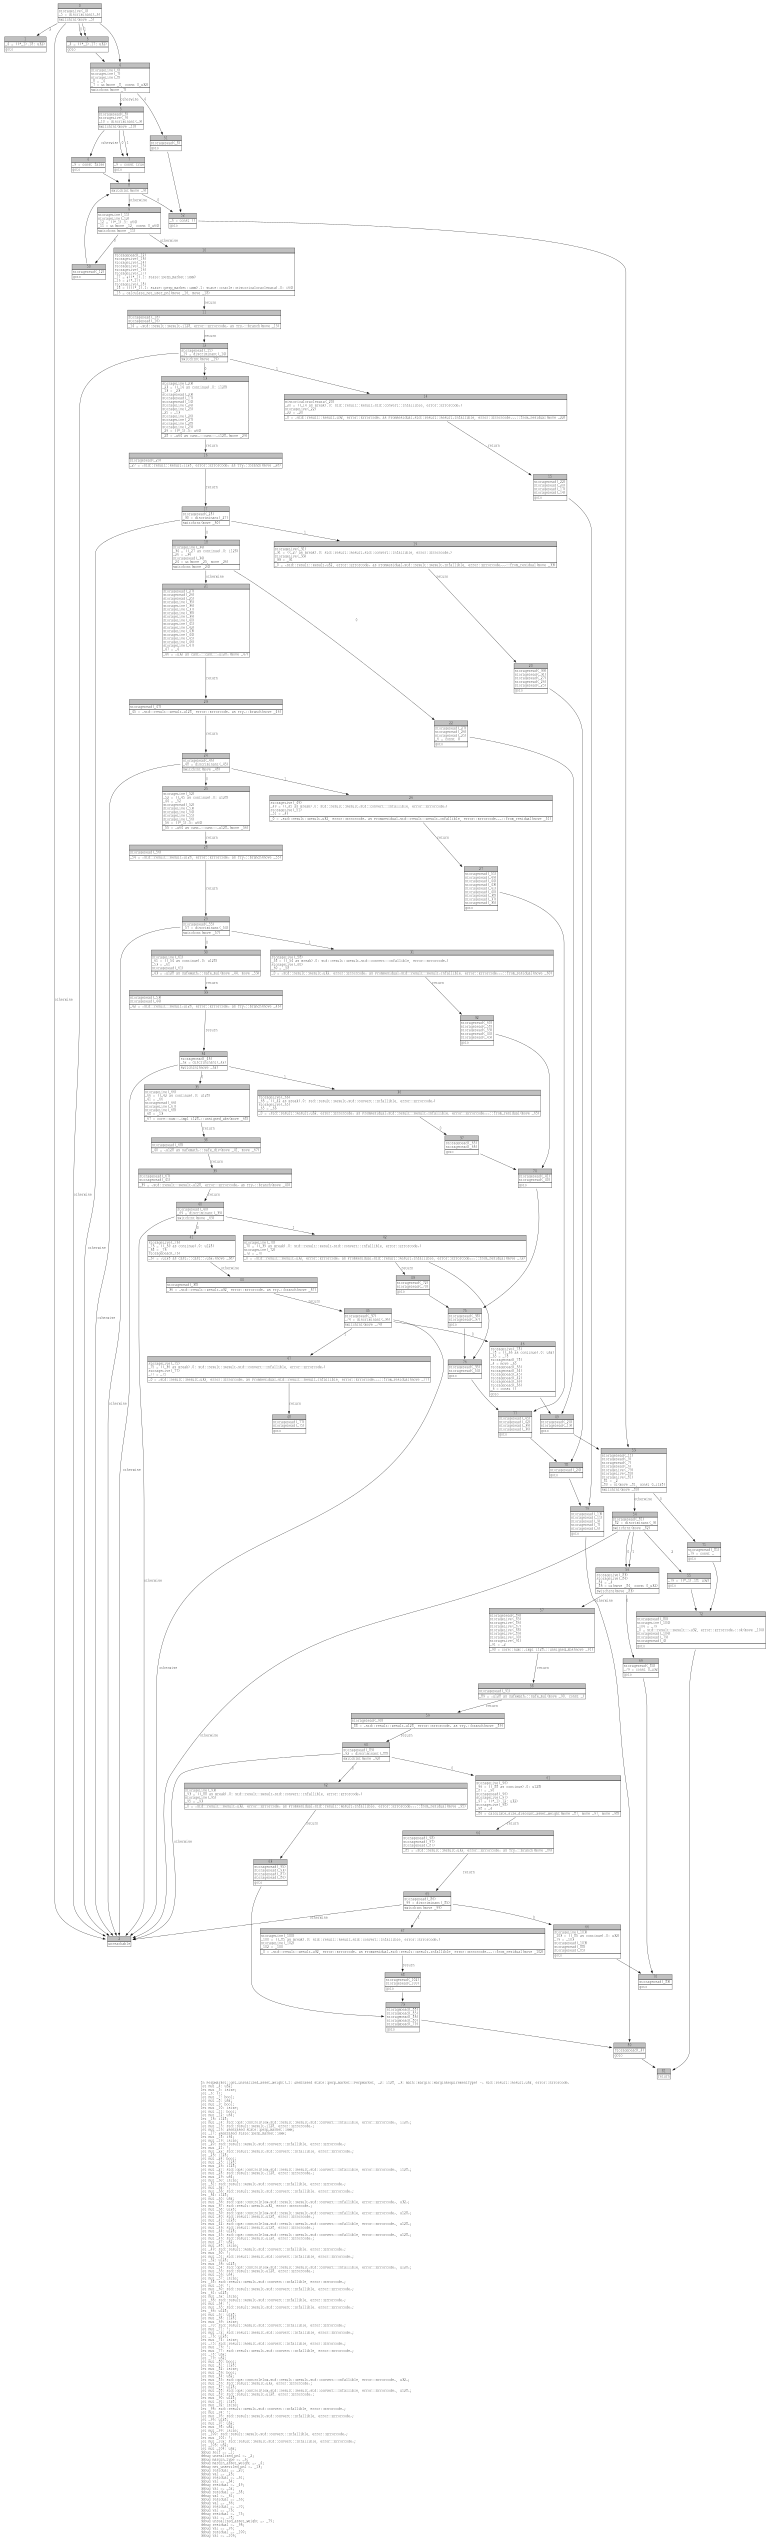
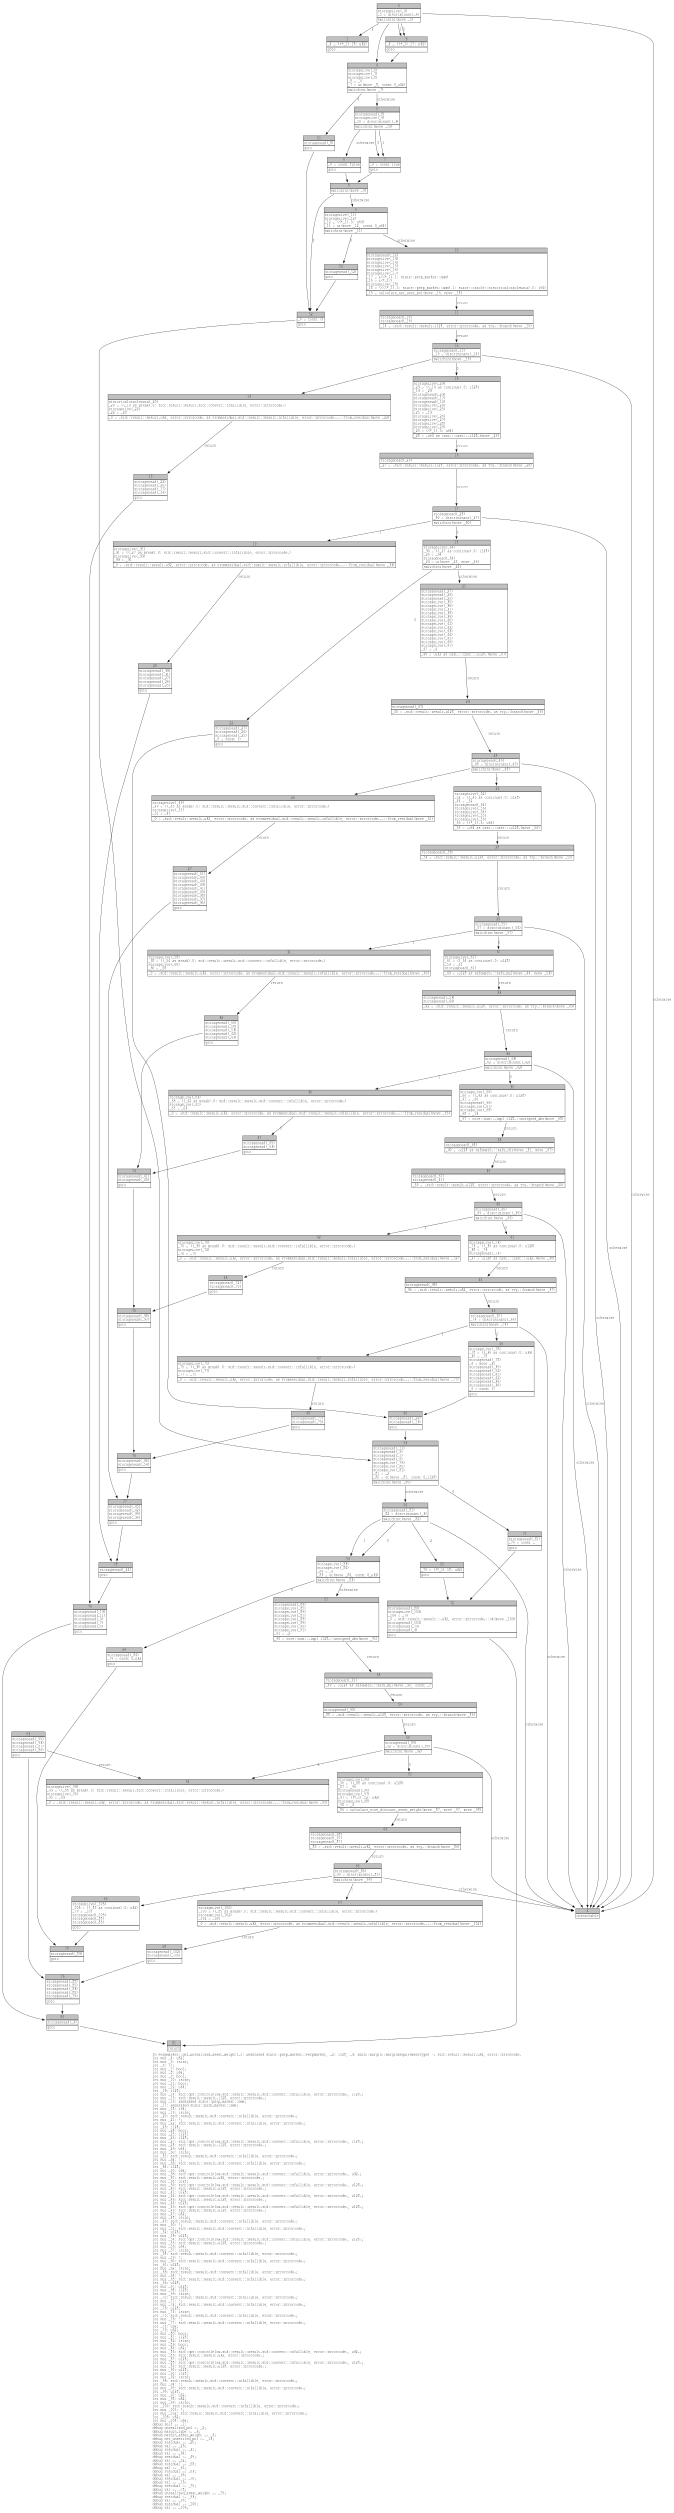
(86, 225) -> (327, 295)
(230, 1268) -> (502, 1268)
(480, 1299) -> (222, 1441)
(299, 1833) -> (93, 1764)
